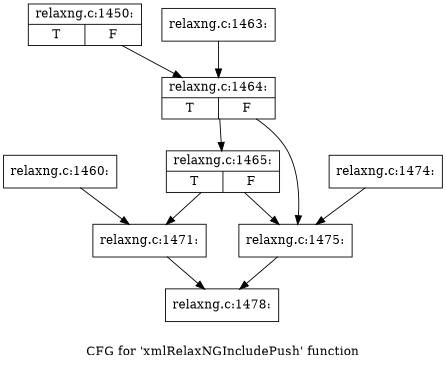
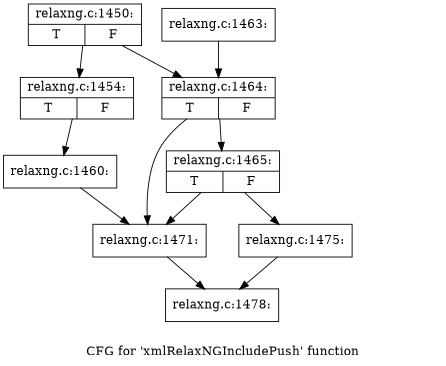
none -> (77, 98)
(292, 161) -> (154, 161)
(386, 172) -> none
